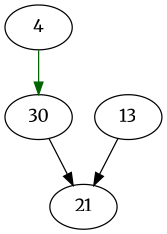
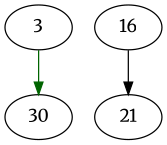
(39, 27) -> (39, 27)
(128, 117) -> (128, 27)
(58, 156) -> none
